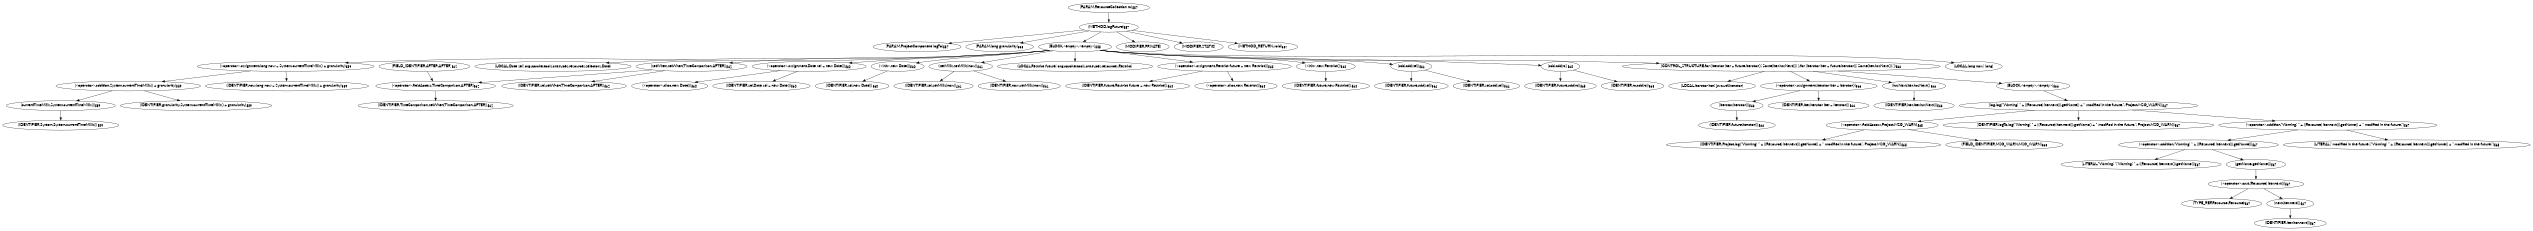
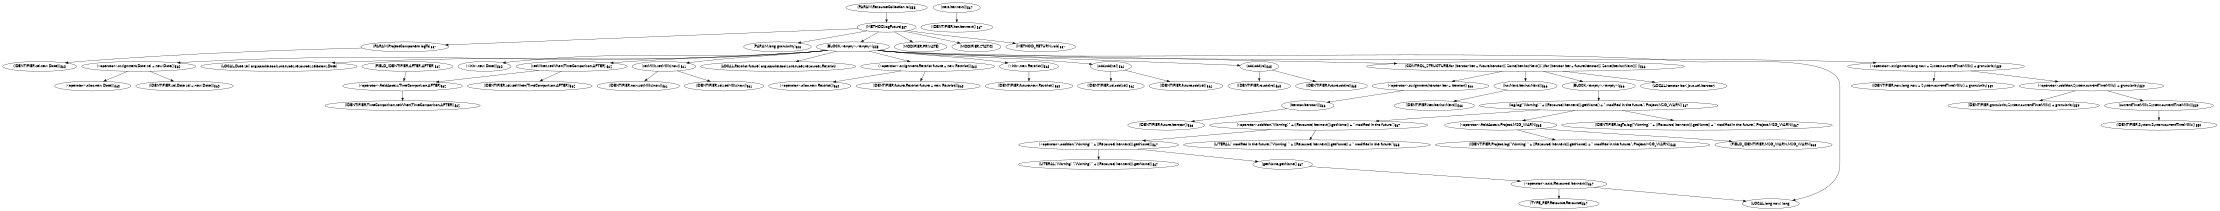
(1135, 7) -> (913, 7)
(876, 76) -> (215, 53)
(959, 86) -> (750, 86)
(1818, 106) -> none
(2272, 193) -> (1669, 194)
